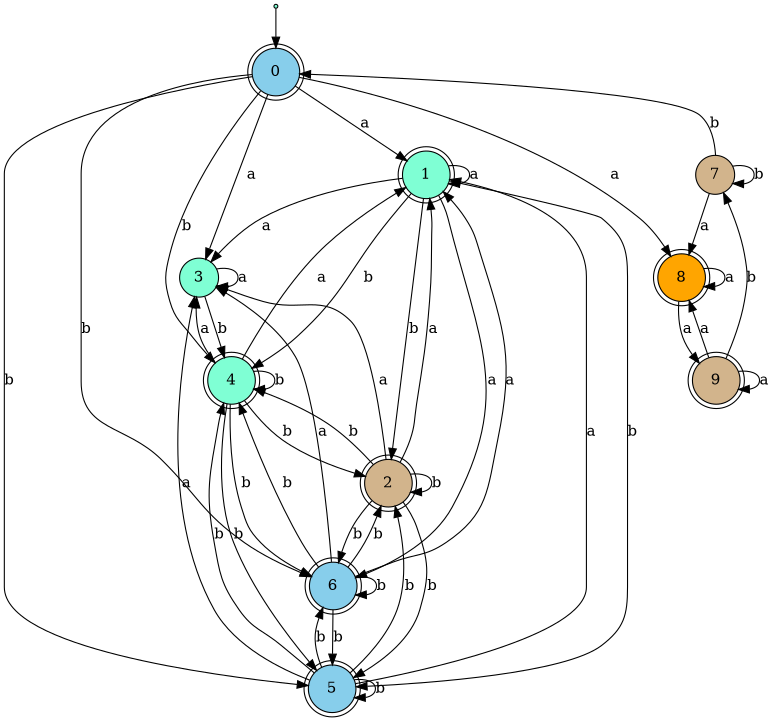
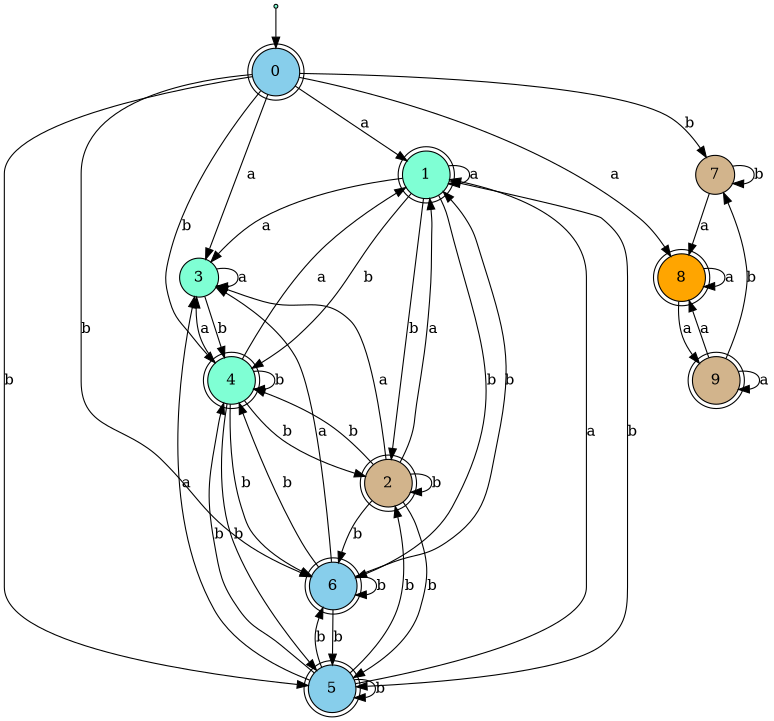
(529, 87) -> (509, 84)
(492, 380) -> (492, 380)
(510, 380) -> (510, 380)
(365, 543) -> none
